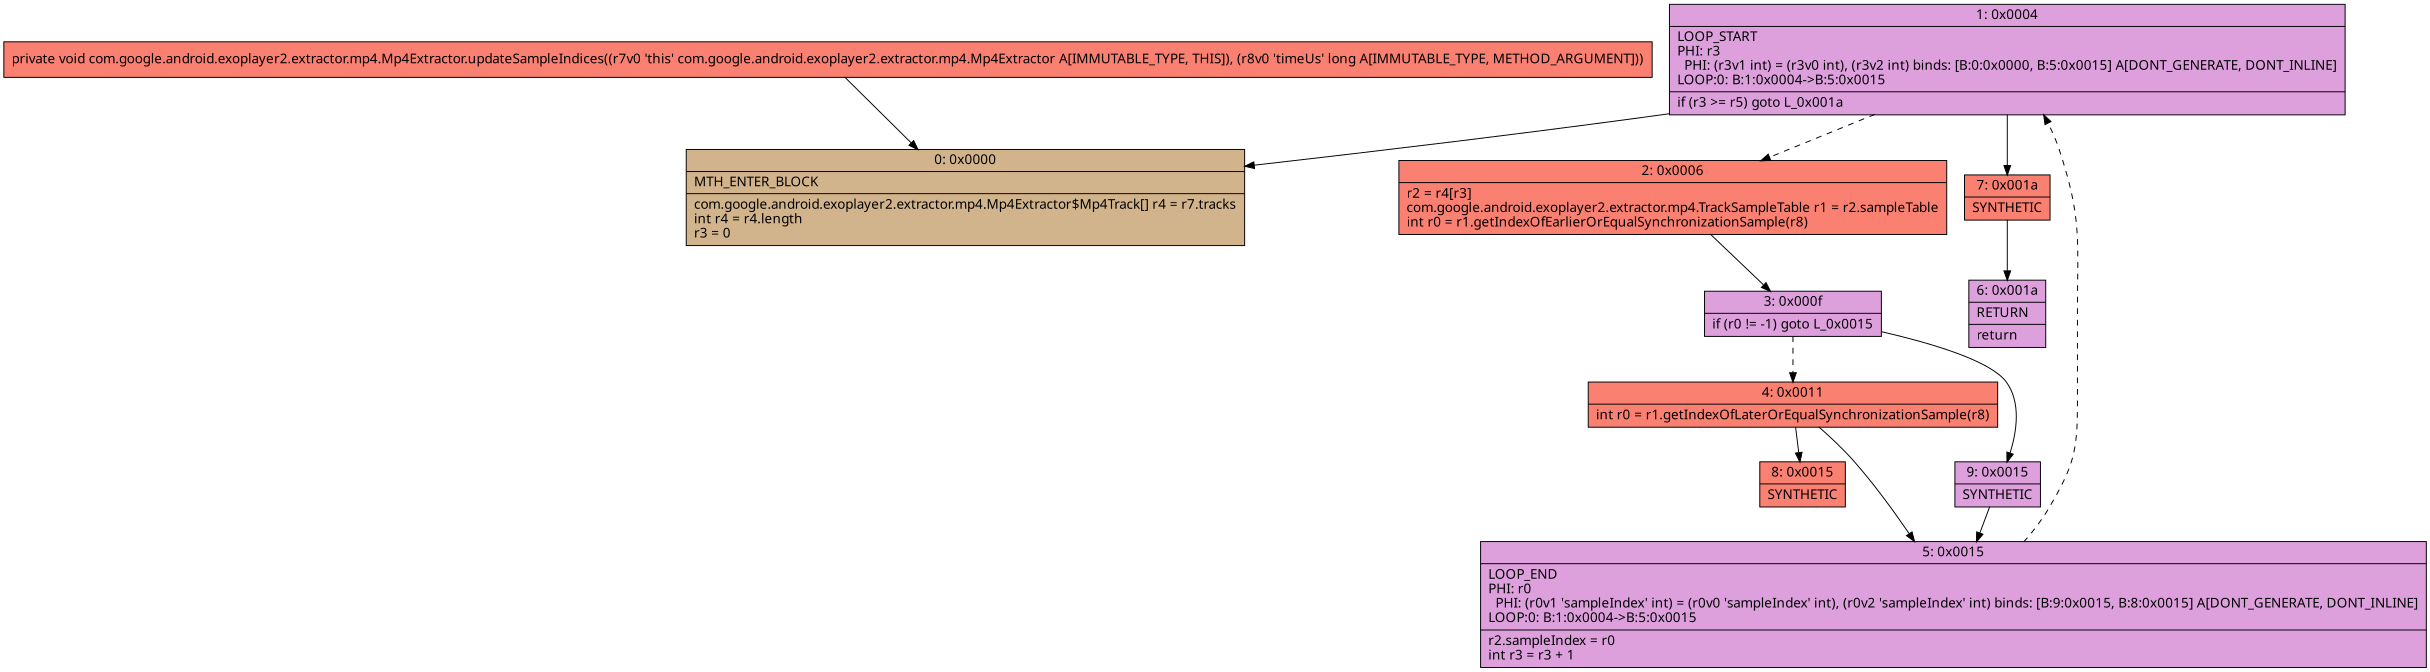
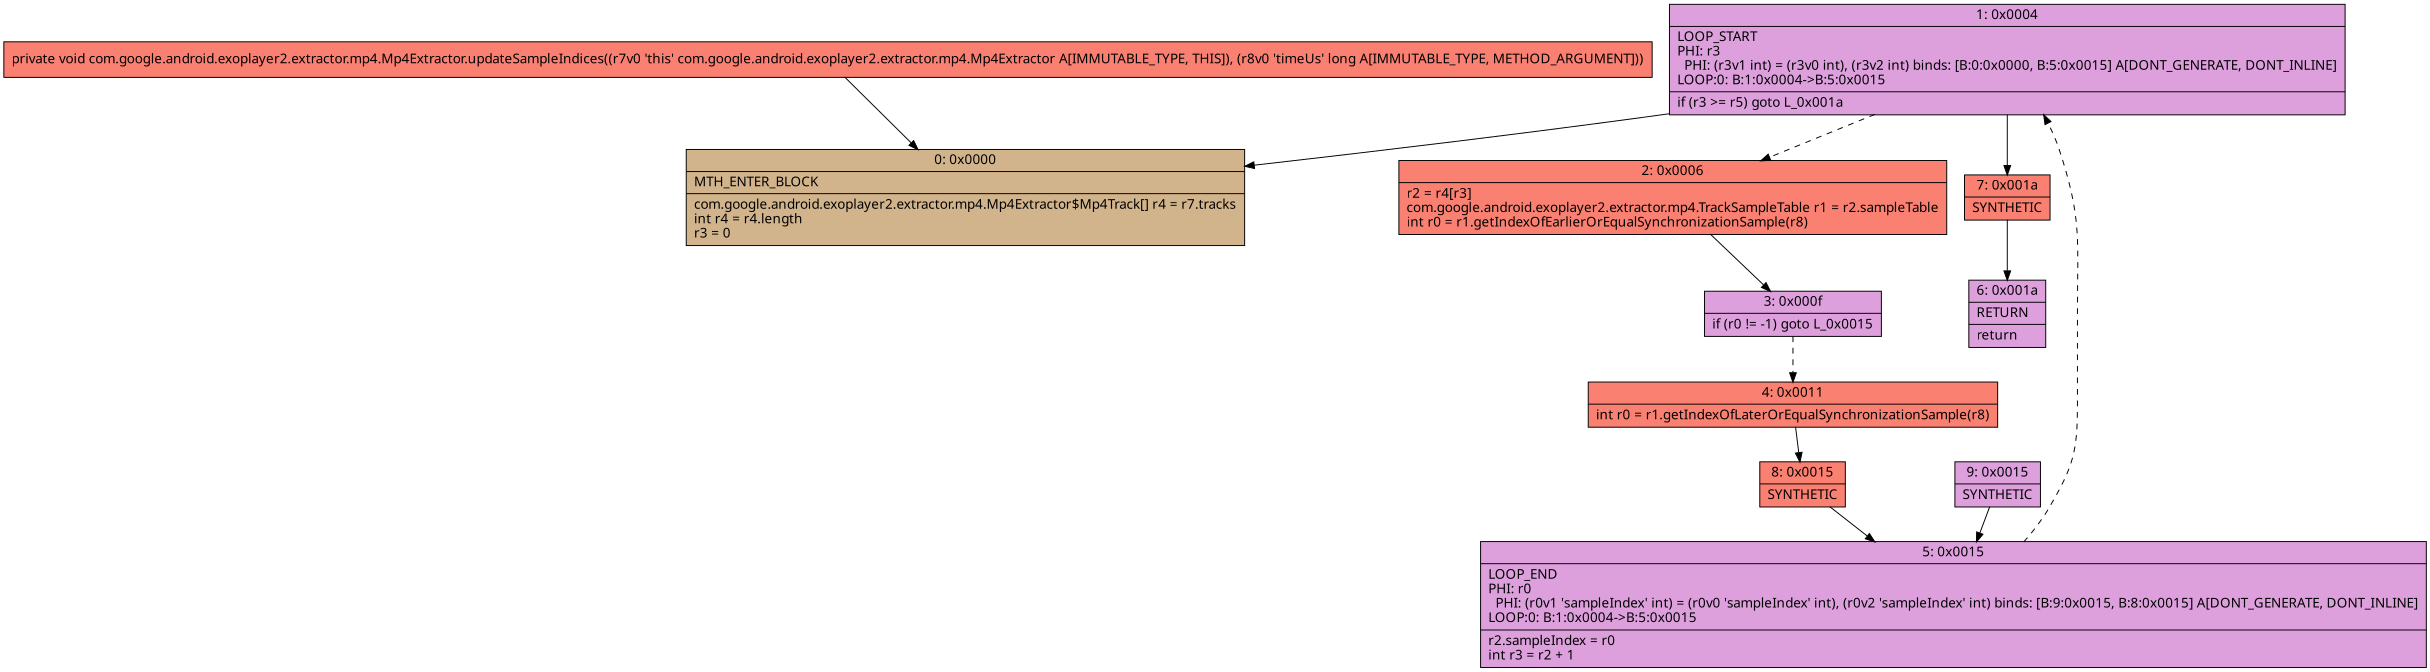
(1981, 364) -> none
(1867, 477) -> (1849, 521)
(1532, 655) -> (1532, 655)
